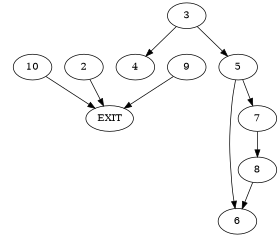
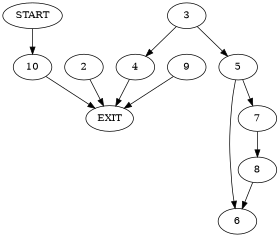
none -> (33, 16)
none -> (124, 89)
